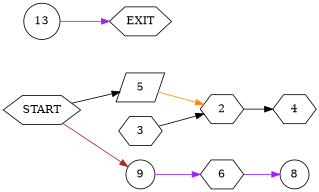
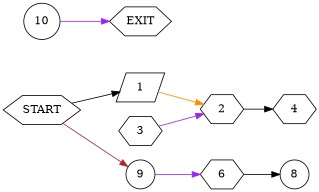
(42, 21) -> (42, 21)
(140, 87) -> (140, 87)
(177, 121) -> (177, 121)
(258, 174) -> (258, 174)
